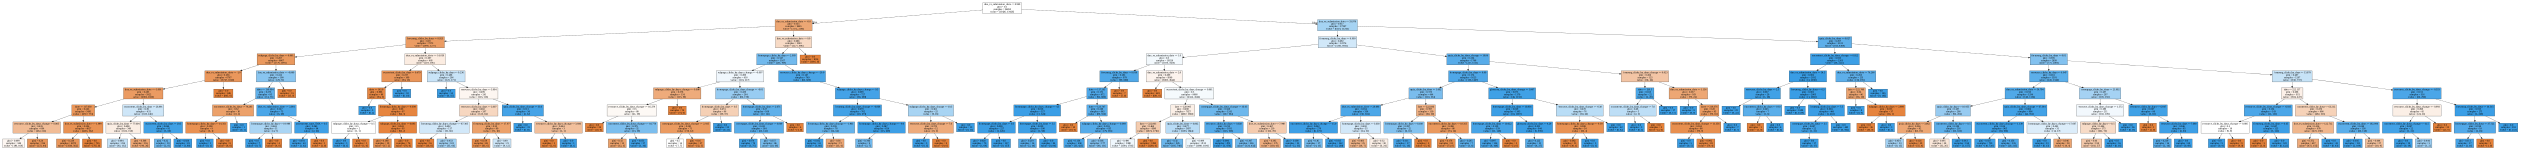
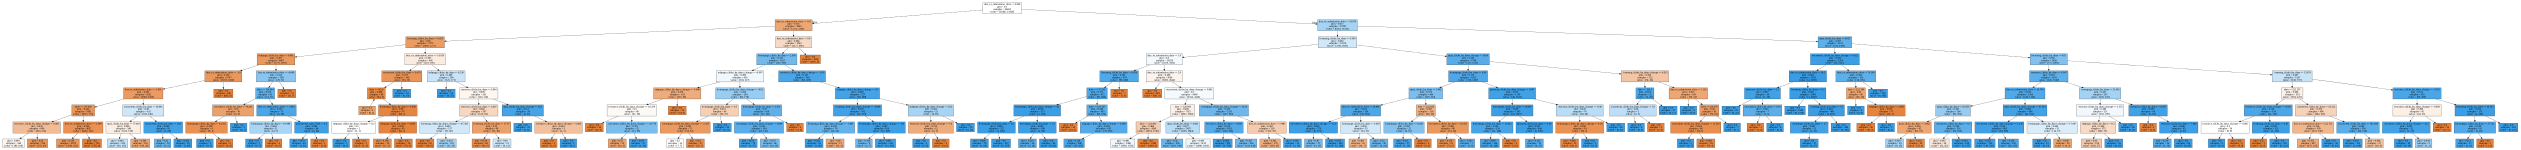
(371, 102) -> (372, 103)
(367, 110) -> (367, 110)
none -> (885, 143)
(1098, 143) -> none
(1379, 143) -> (1379, 143)
